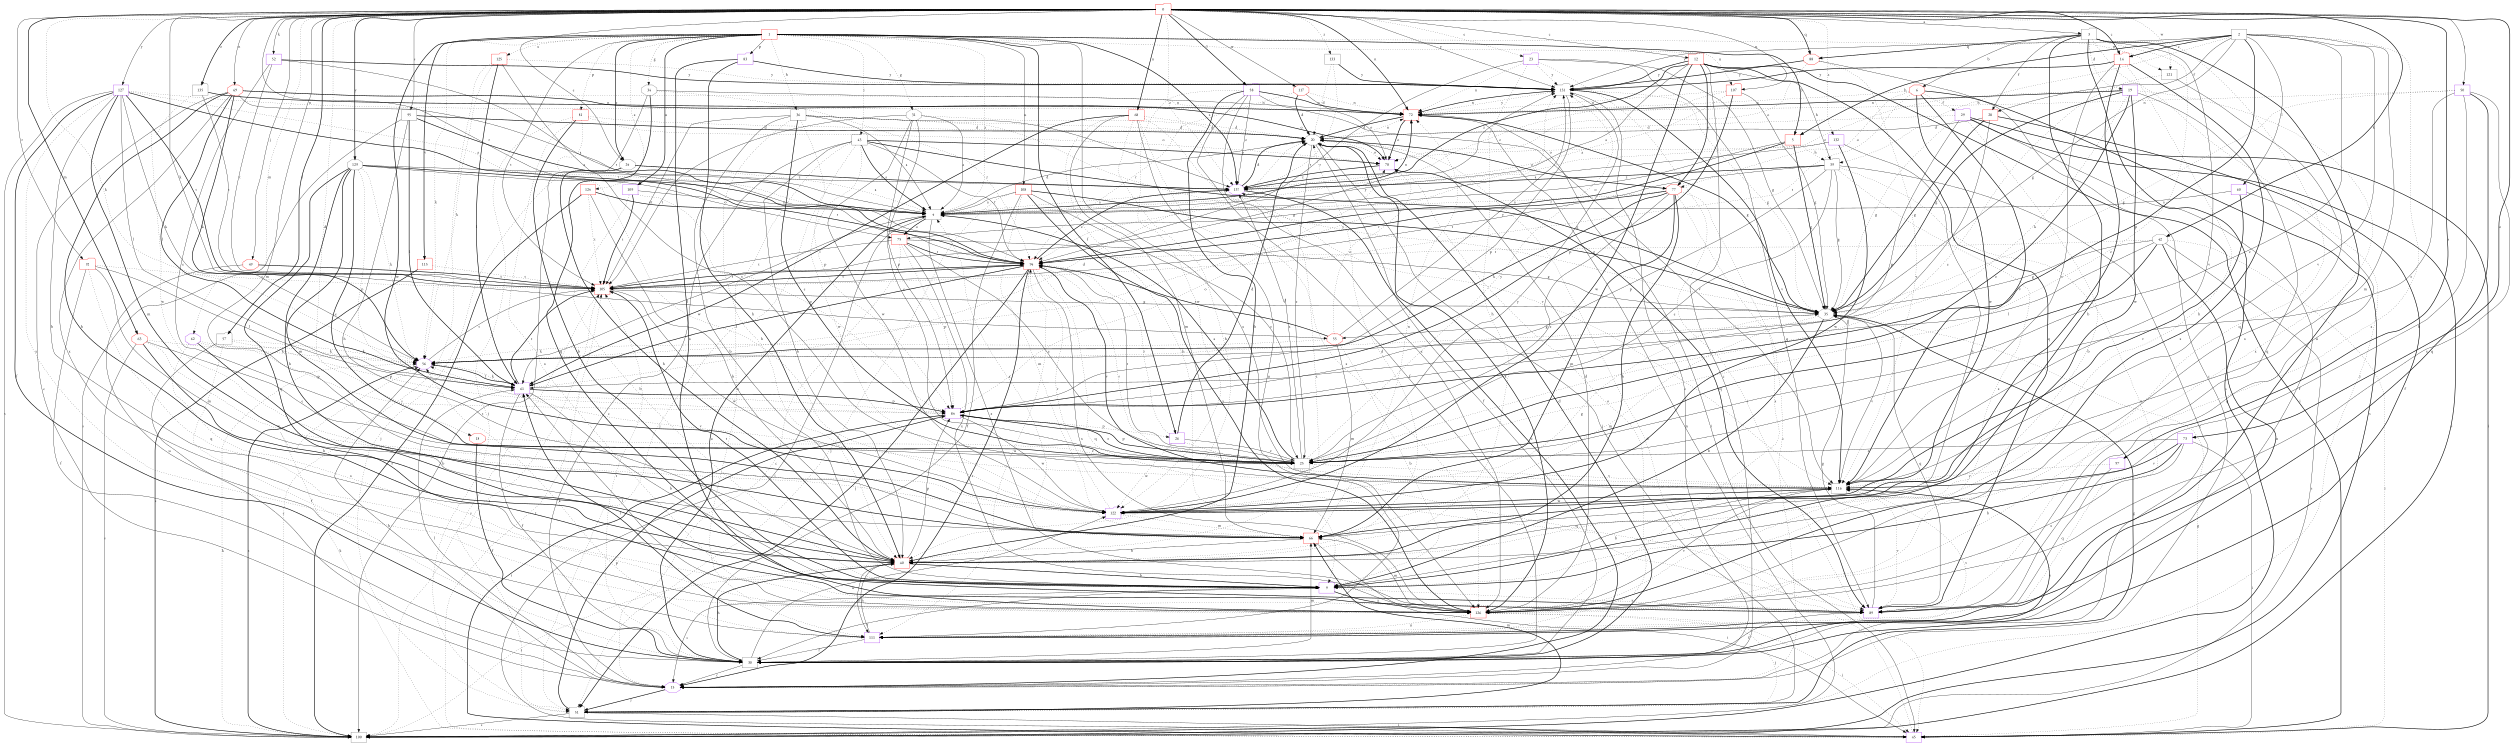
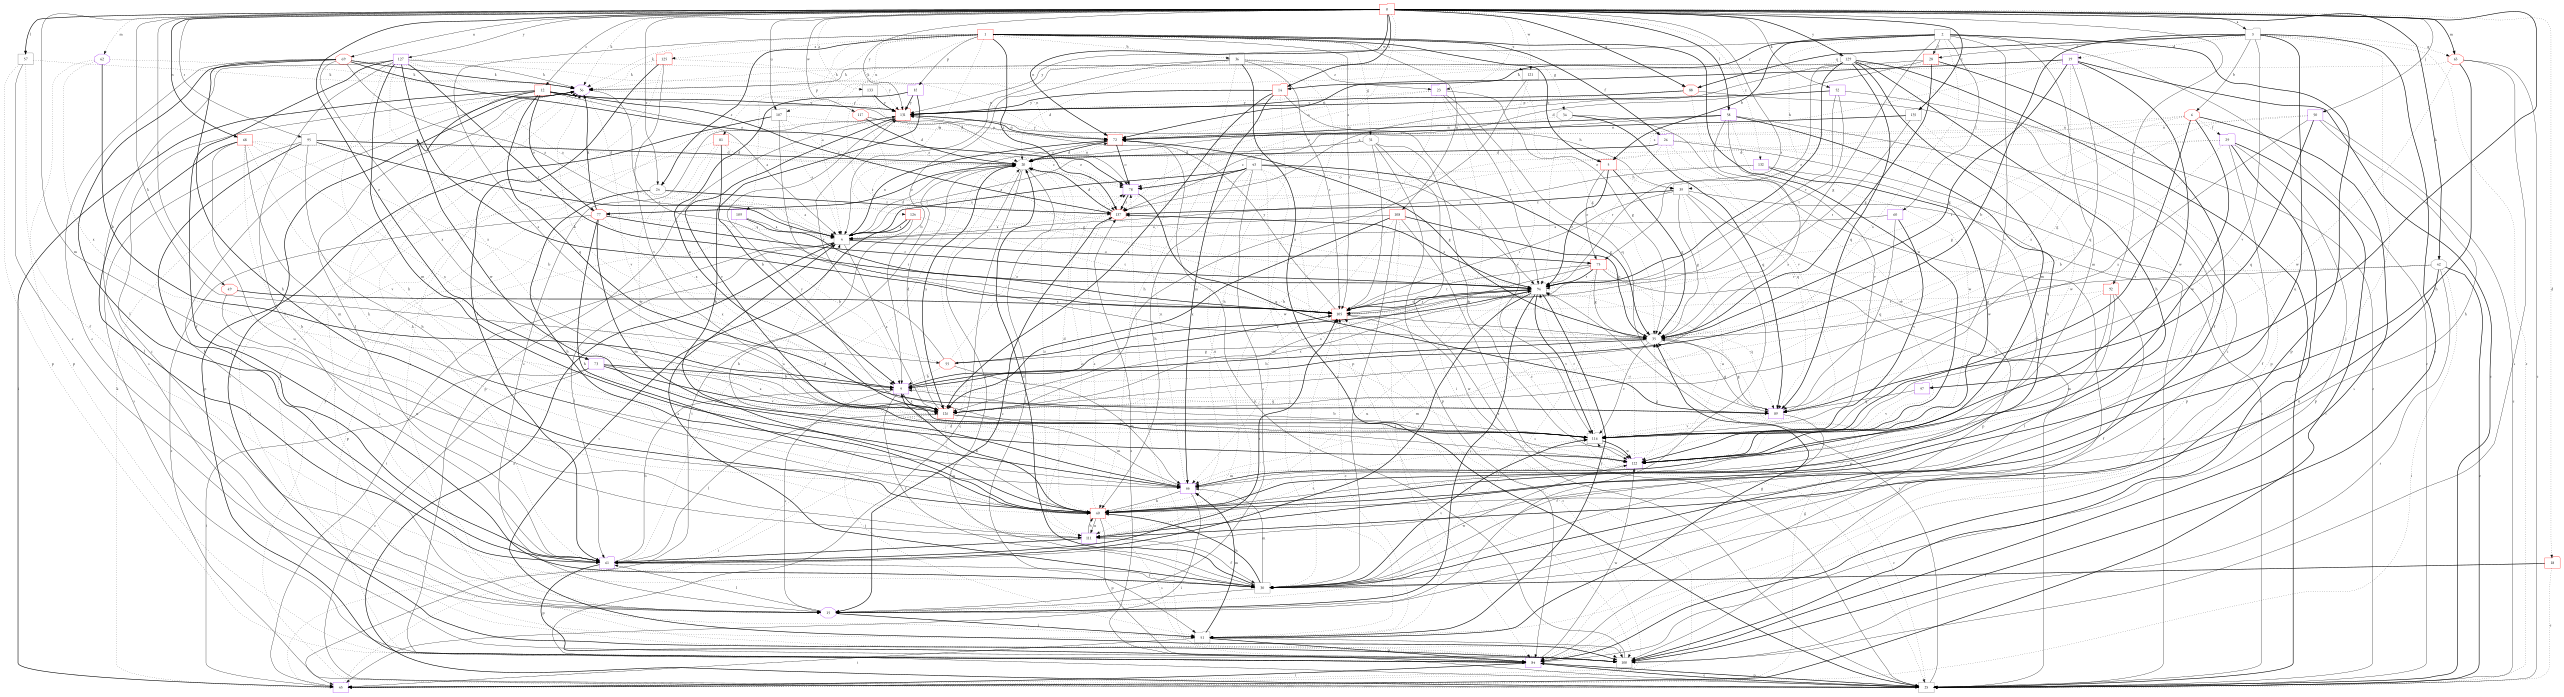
(858, 51) -> none
(665, 75) -> (824, 92)
(1562, 90) -> (903, 115)
(1734, 90) -> (779, 115)
(1177, 100) -> (1320, 127)
(1011, 122) -> (1330, 78)
(1237, 190) -> (1118, 215)
(425, 264) -> none
(1031, 264) -> (1539, 289)
(2233, 328) -> (2354, 39)
none -> (1043, 345)
(1352, 371) -> none
(472, 373) -> (335, 291)
(1074, 425) -> (2181, 404)
(478, 439) -> (2552, 563)
(1127, 473) -> (779, 402)
(326, 476) -> (607, 400)
(1866, 503) -> none
(1311, 538) -> (1188, 488)
(1632, 600) -> (1273, 401)
